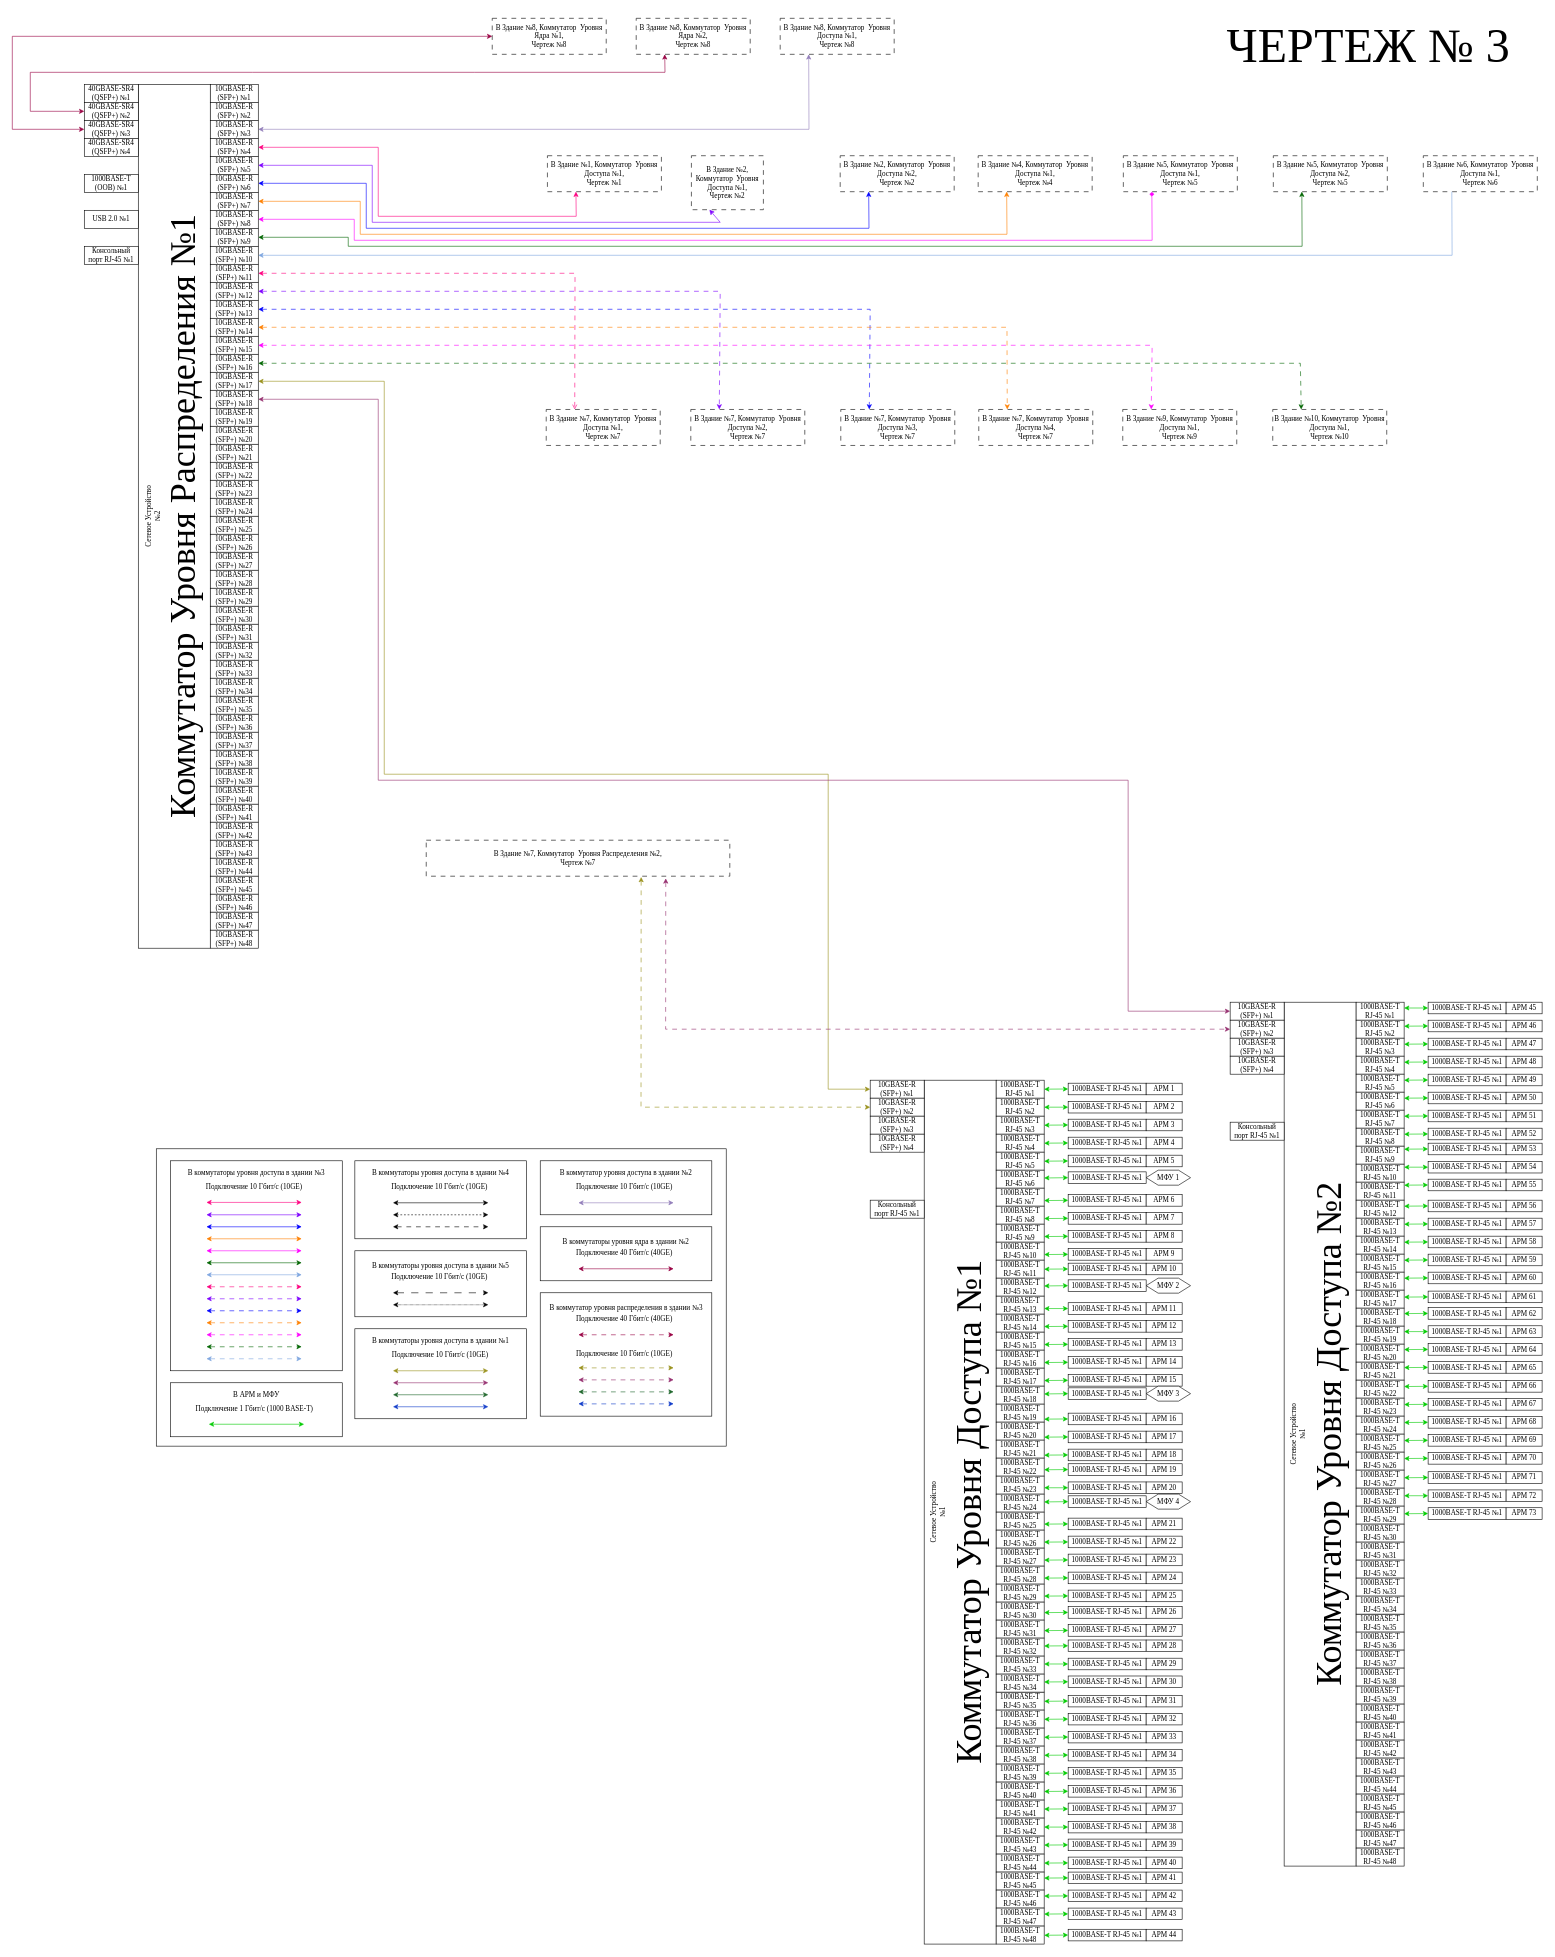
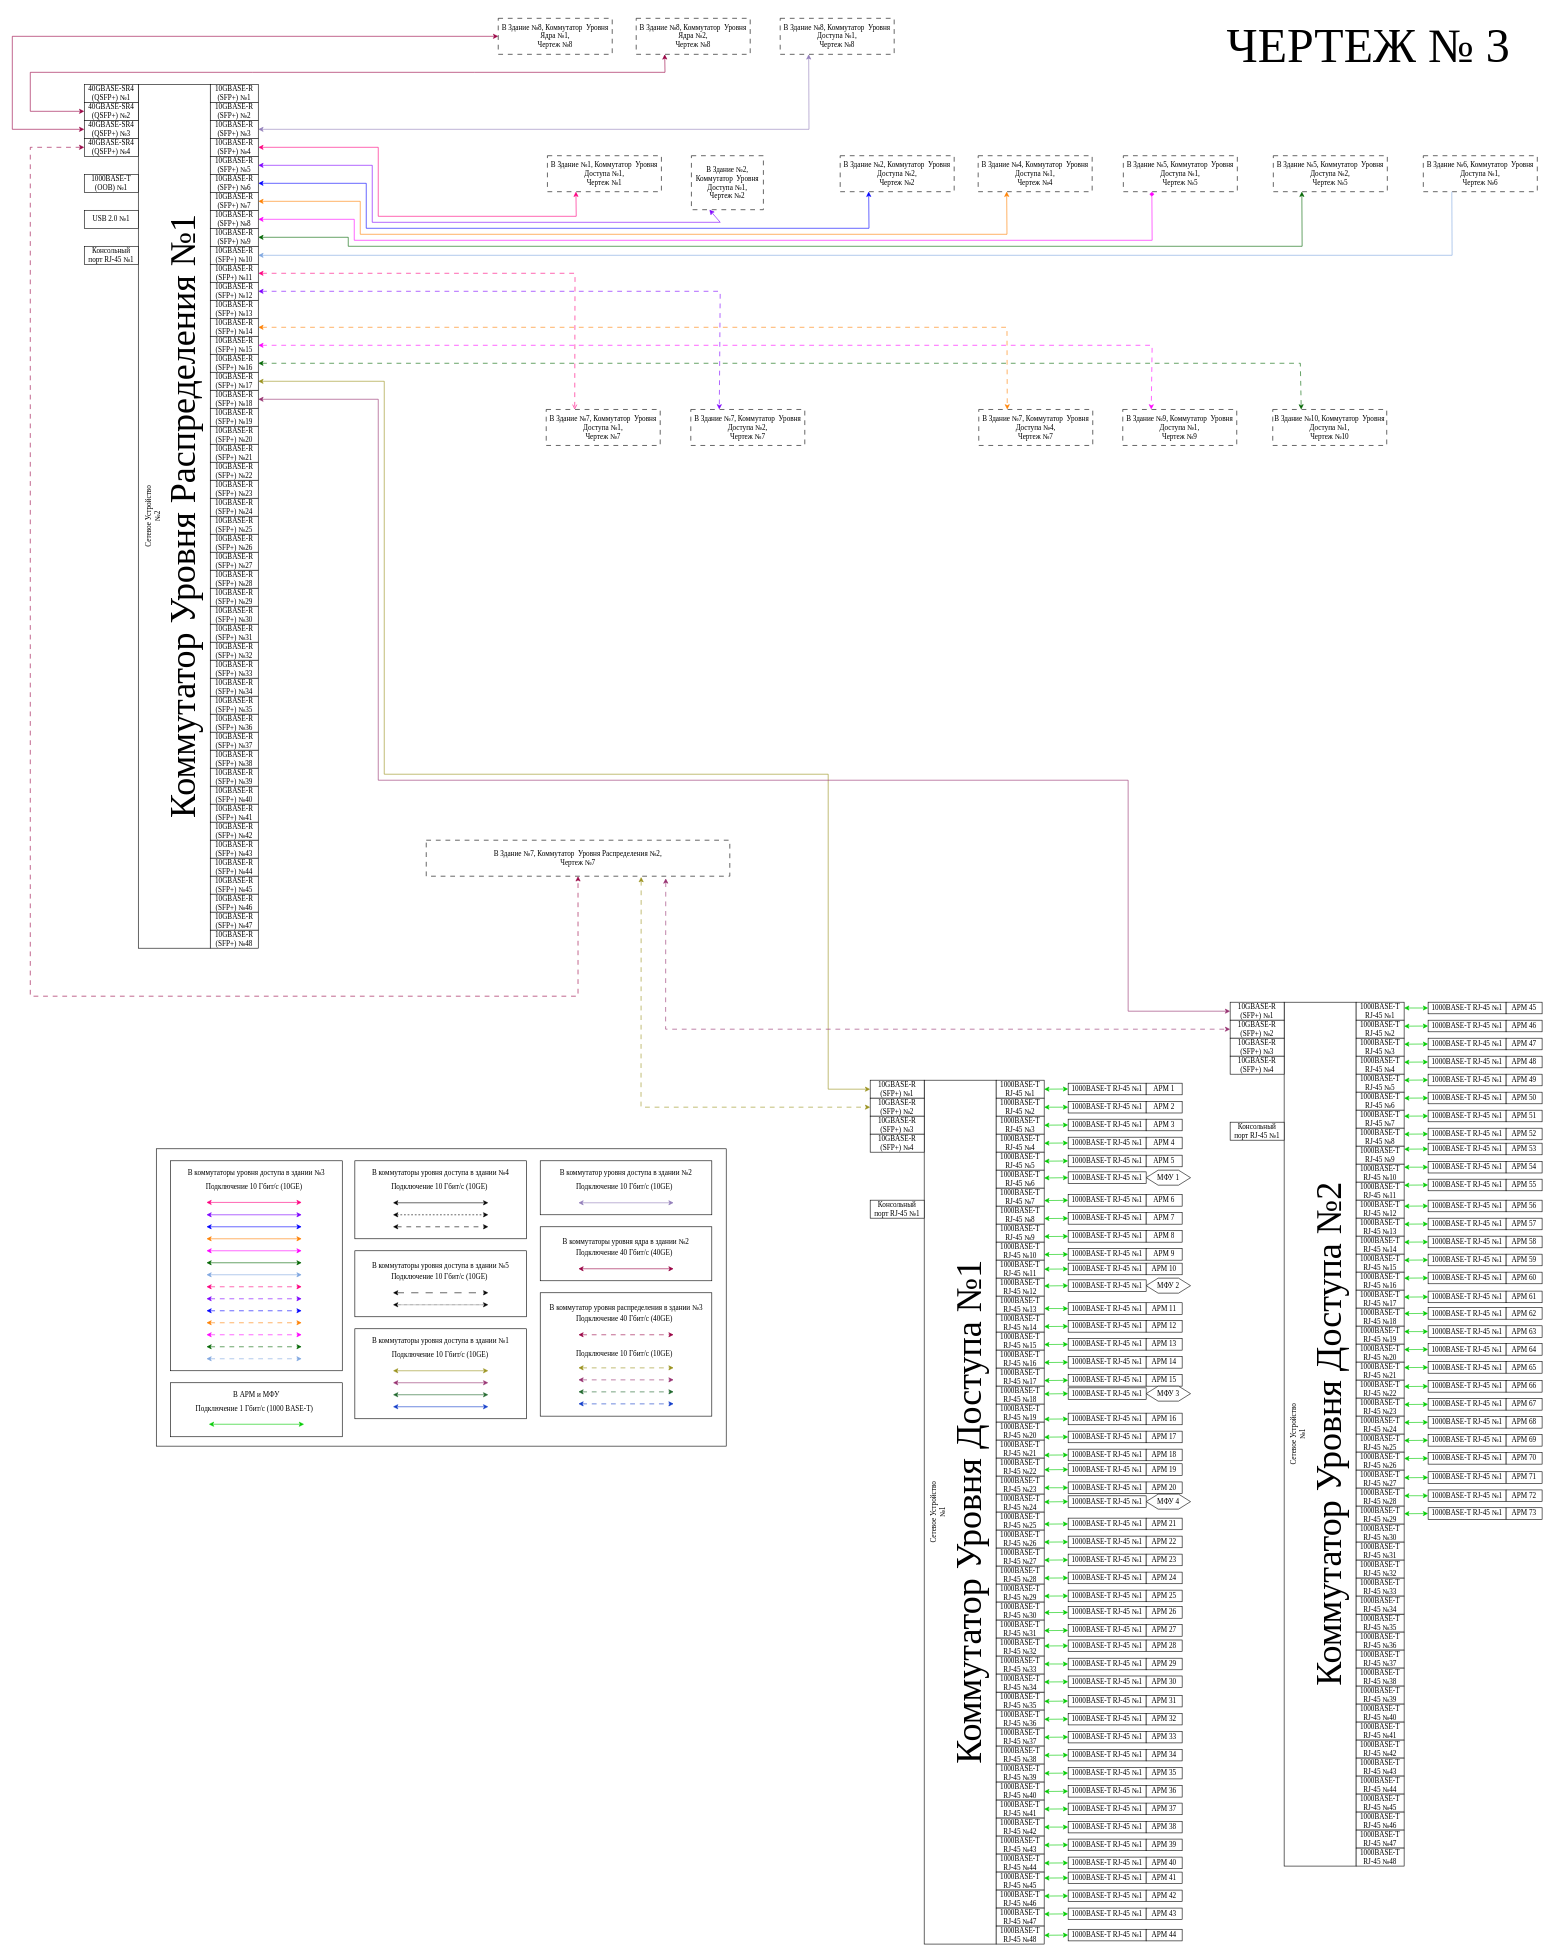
(549, 36) -> (555, 36)
none -> (30, 147)
(870, 385) -> none
(898, 428) -> none
